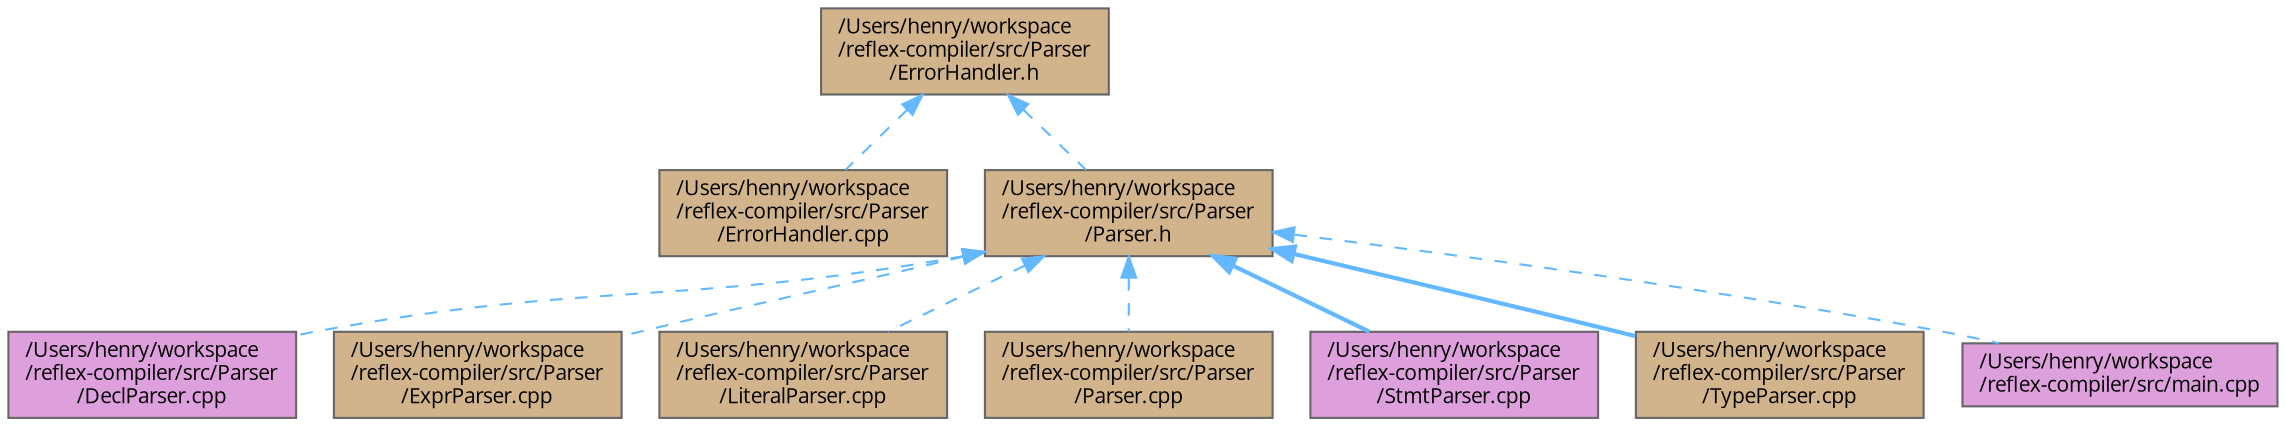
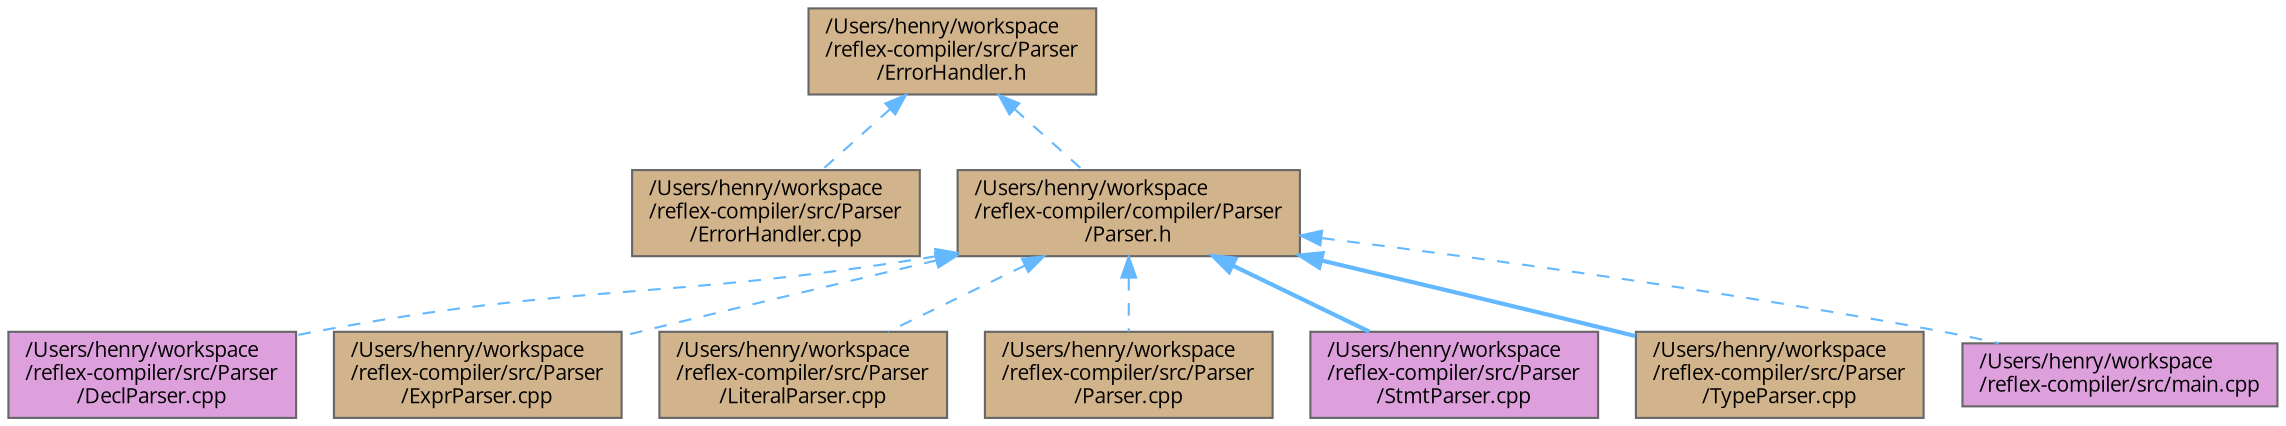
(1129, 213) -> (1129, 213)
